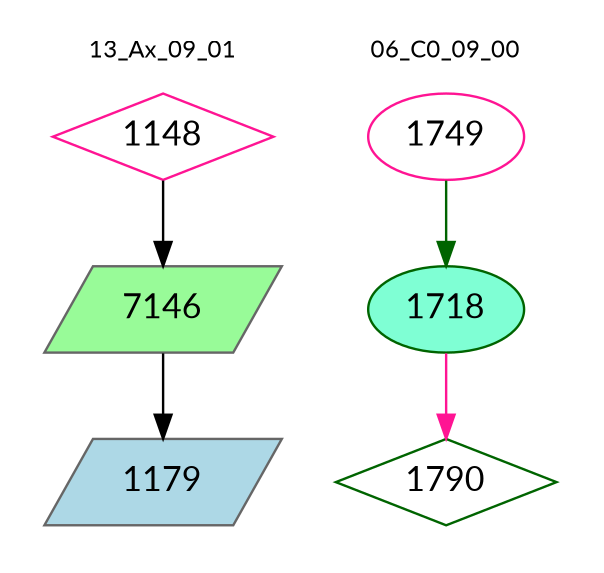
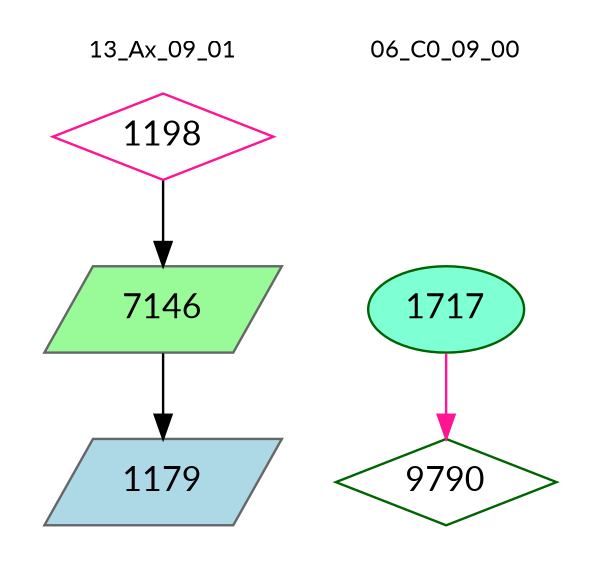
(163, 137) -> (163, 137)
(446, 137) -> none
(446, 309) -> (446, 309)
(446, 482) -> (446, 482)
